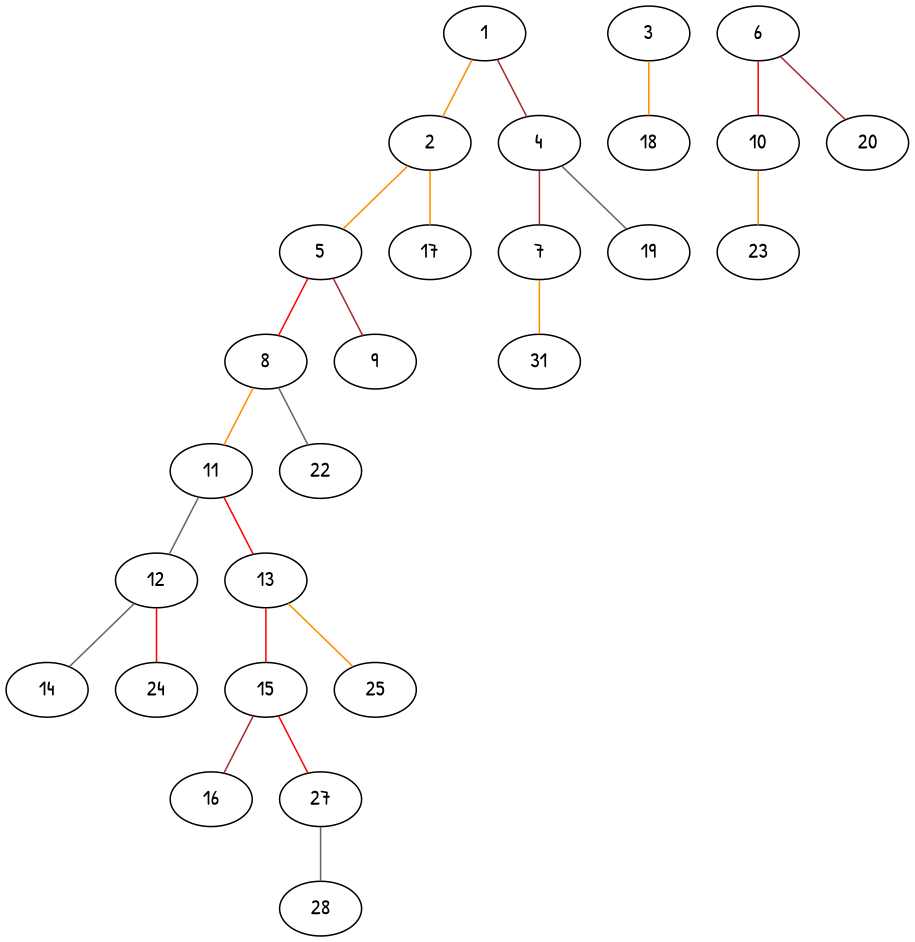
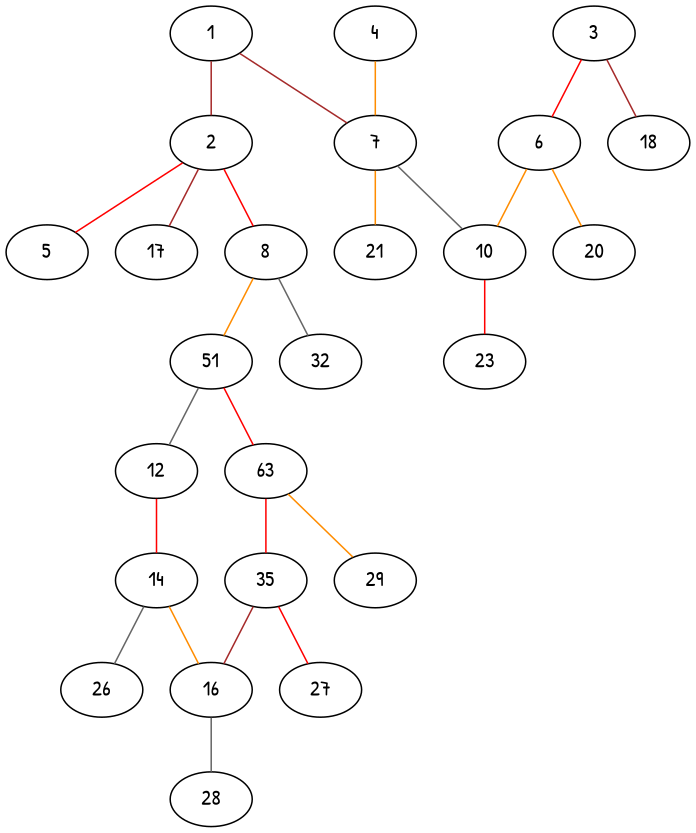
(457, 88) -> (211, 88)
(512, 88) -> (293, 88)
none -> (567, 88)
(649, 88) -> (621, 88)
(758, 88) -> (512, 198)
(813, 88) -> (567, 198)
(375, 197) -> (129, 198)
none -> (430, 197)
(430, 198) -> (184, 198)
(539, 198) -> (375, 88)
(758, 198) -> (485, 307)
(649, 252) -> none
(293, 307) -> (239, 198)
(375, 362) -> none
(539, 362) -> (375, 252)
(211, 471) -> (211, 362)
(321, 471) -> (321, 362)
(266, 580) -> (266, 471)
(102, 635) -> (157, 526)
none -> (184, 635)
none -> (102, 690)
(157, 690) -> none
(266, 690) -> (266, 580)
(375, 690) -> (375, 580)
(321, 854) -> (211, 745)
